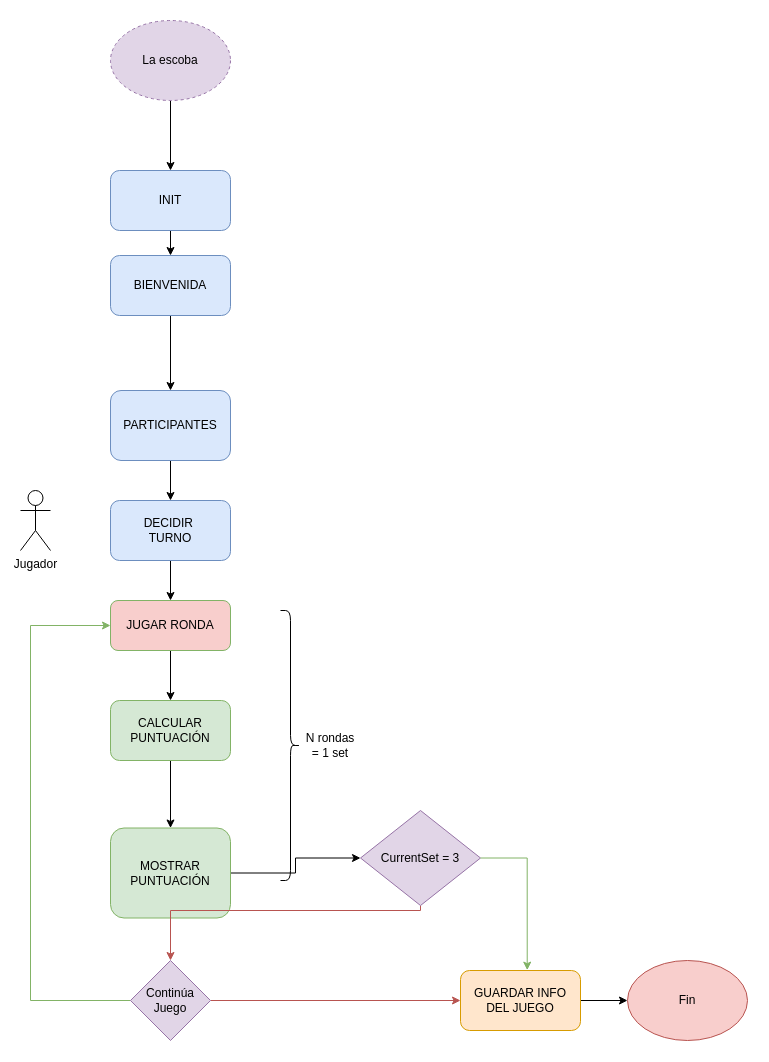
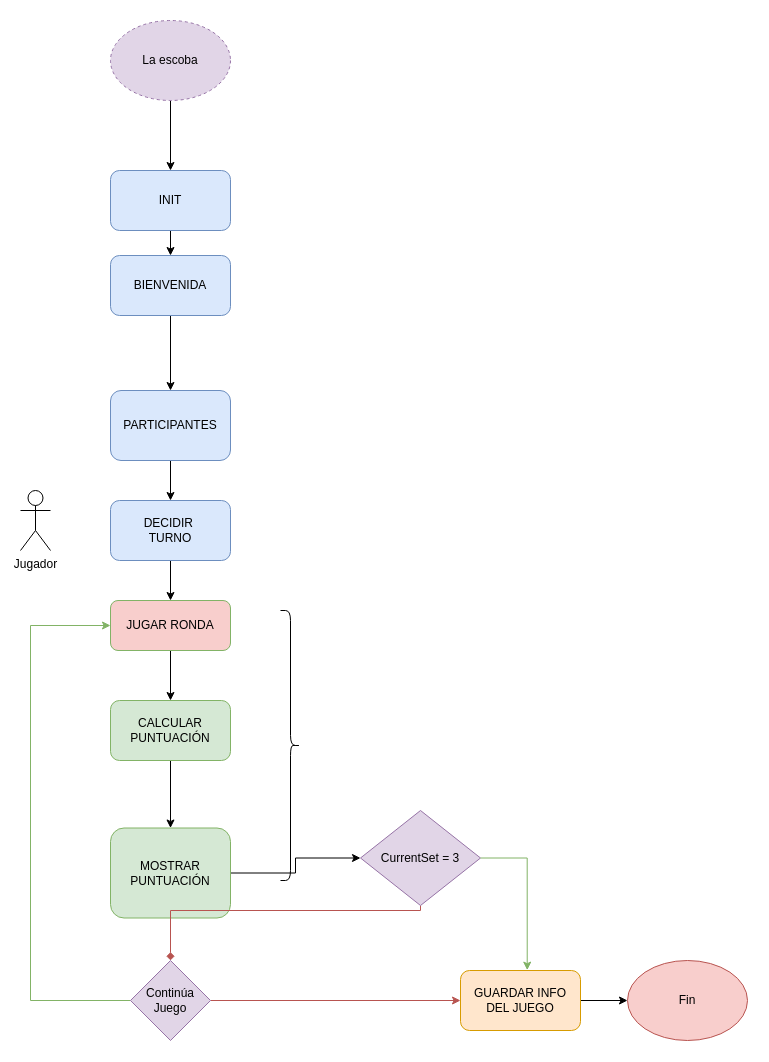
(331, 746) -> none
(171, 952) -> (171, 952)
